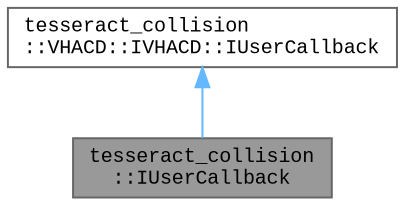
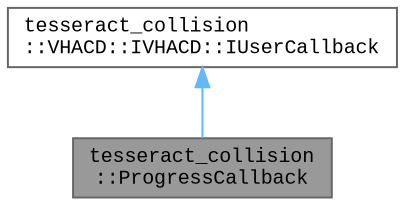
(202, 168) -> (202, 168)
